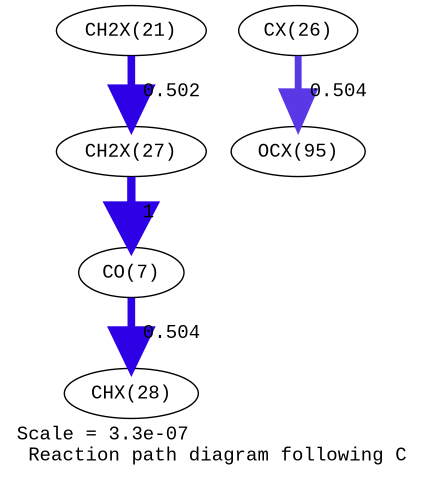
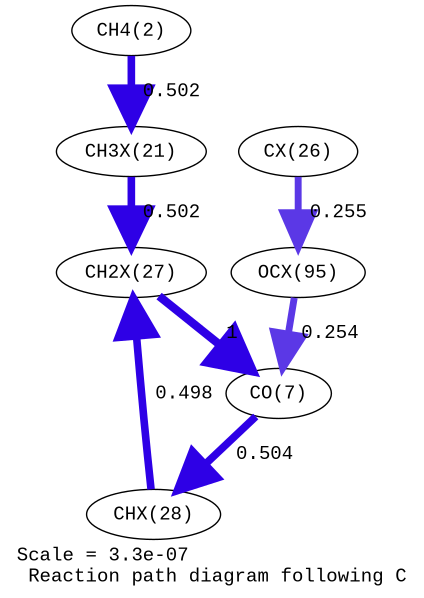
none -> (131, 31)
(131, 31) -> (131, 152)
(333, 91) -> (333, 212)
none -> (291, 316)
none -> (143, 413)
